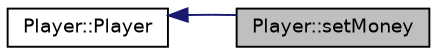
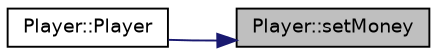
(212, 15) -> (193, 40)
